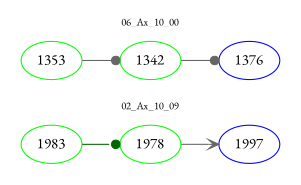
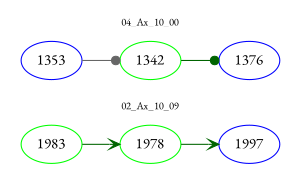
(150, 23) -> (150, 23)
(52, 60) -> (52, 60)
(196, 60) -> (196, 60)
(96, 144) -> (96, 144)
(195, 144) -> (195, 144)
